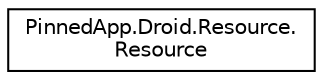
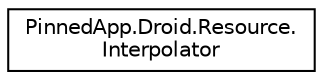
(161, 40) -> (161, 40)
